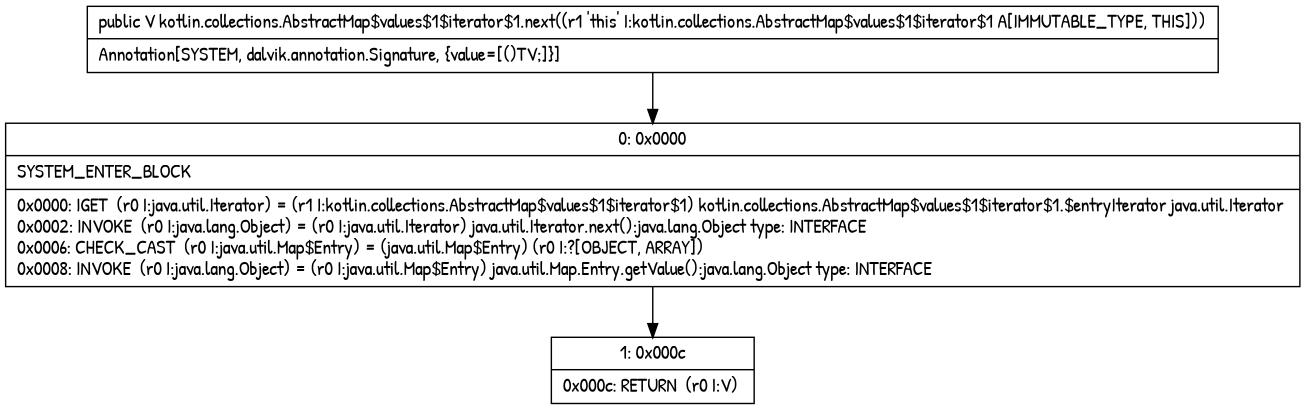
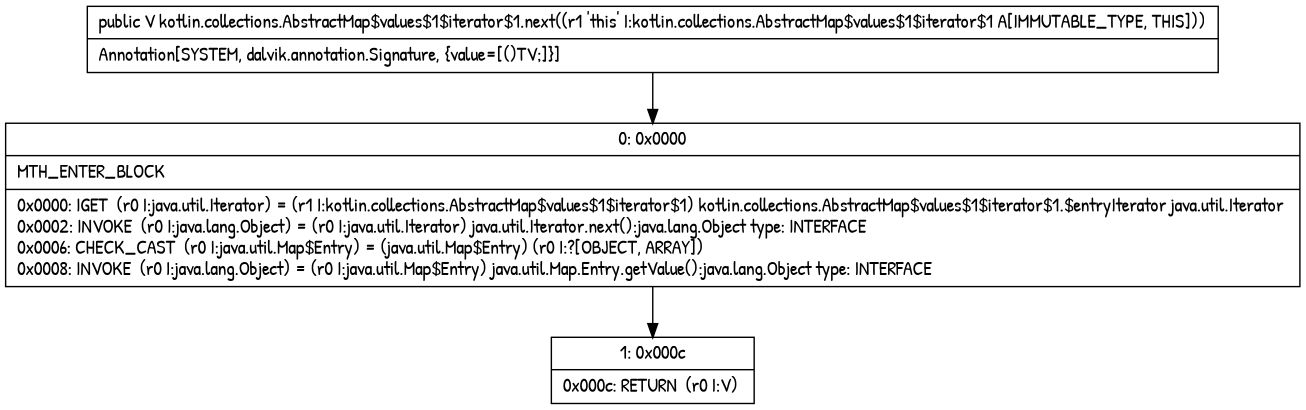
(104, 172) -> (92, 172)
